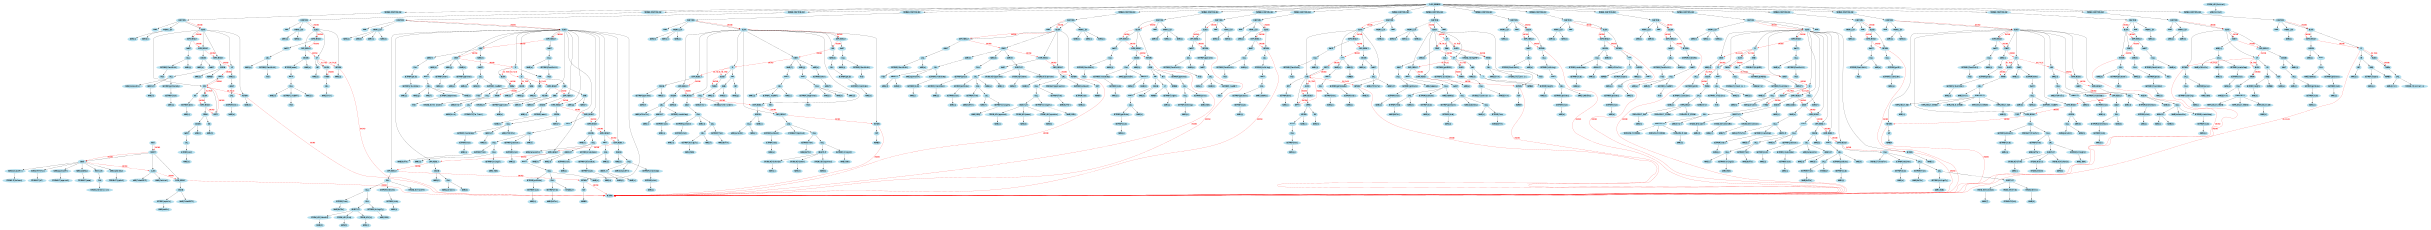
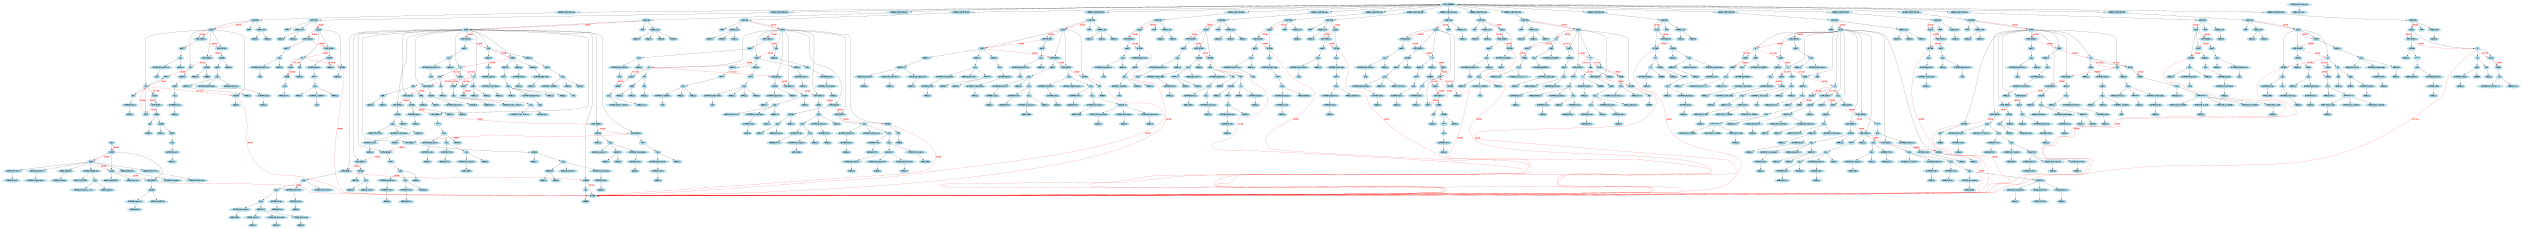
(99, 171) -> (91, 171)
none -> (80, 181)
none -> (107, 190)
